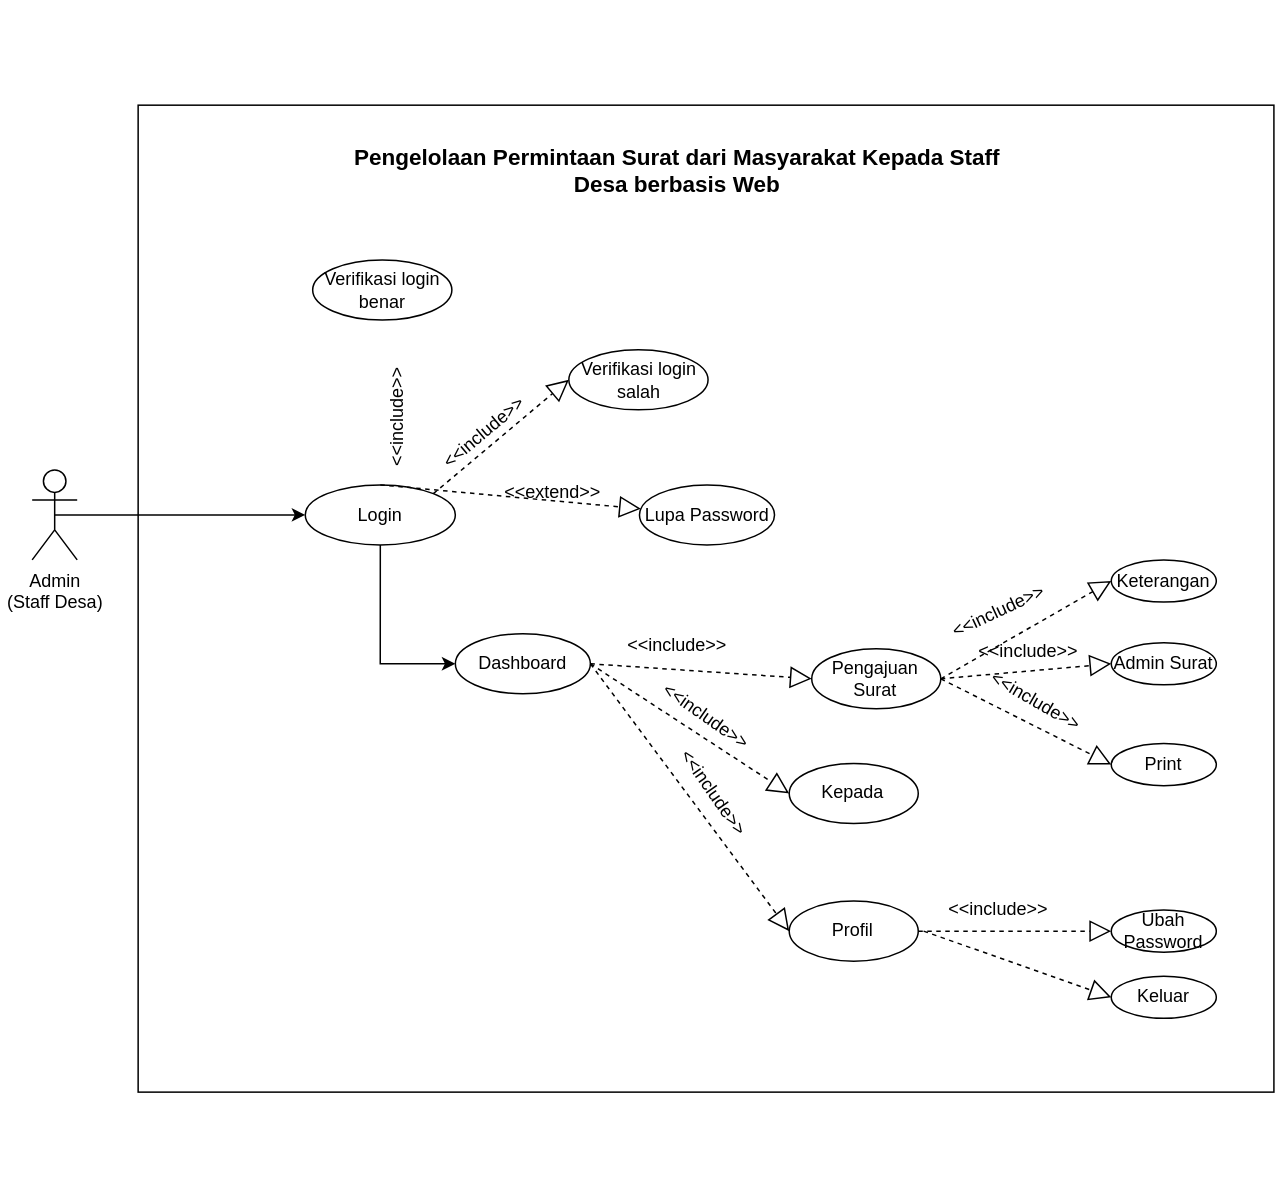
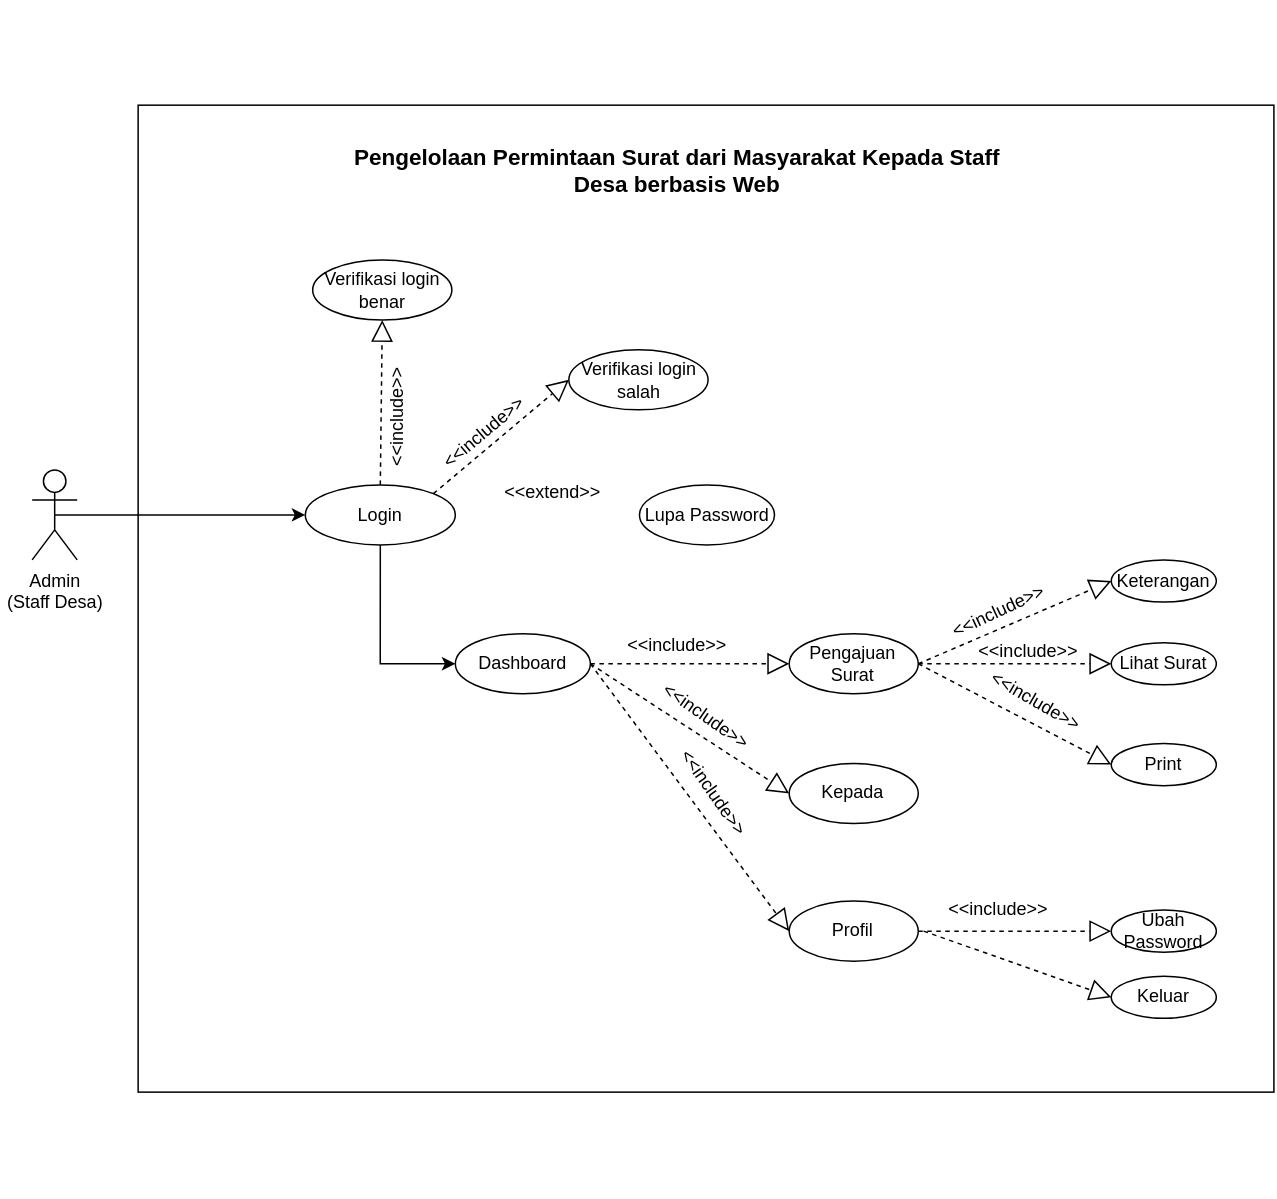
(529, 498) -> (381, 413)
(1163, 664) -> (1163, 664)
(876, 678) -> (853, 663)
